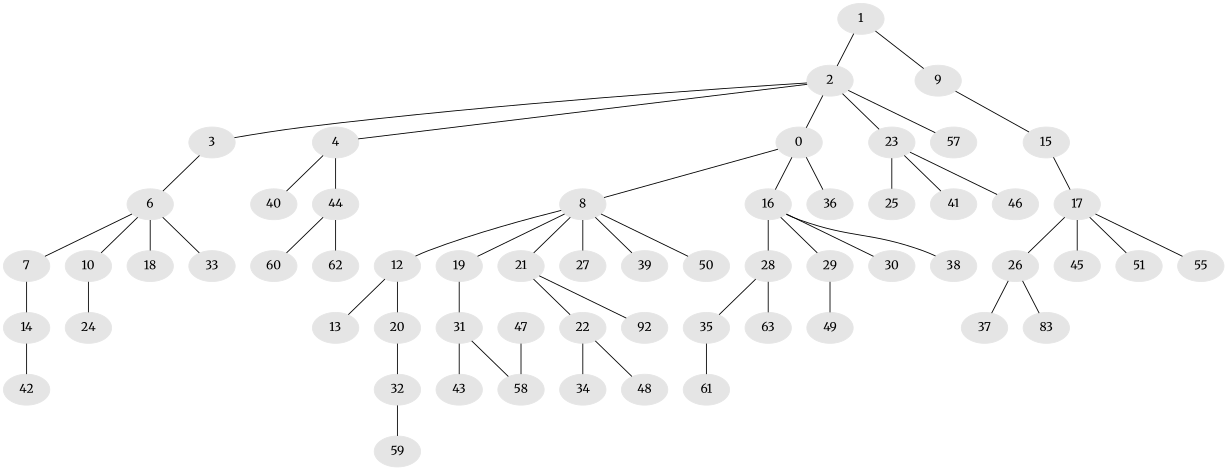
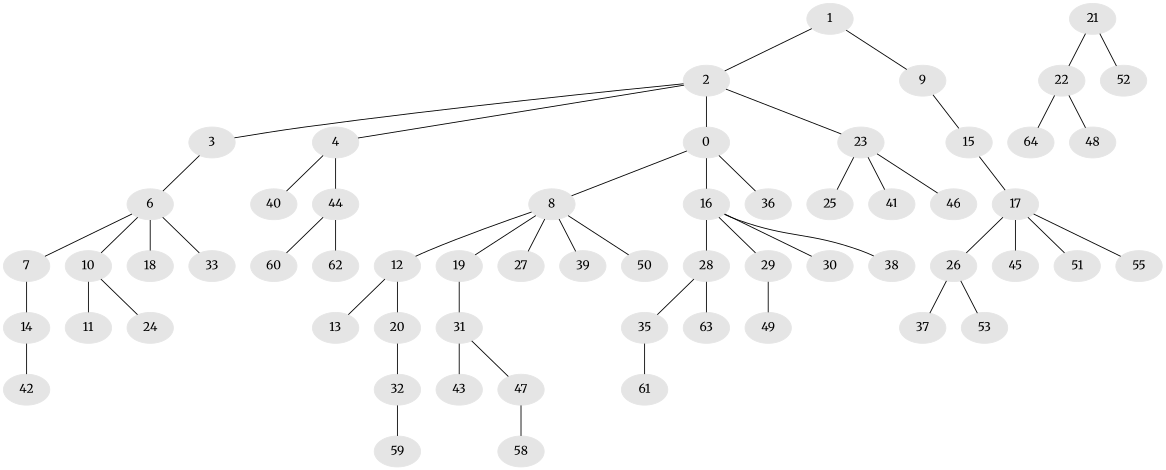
(954, 142) -> none
(552, 235) -> none
none -> (88, 328)
(645, 328) -> (1124, 81)
(1046, 328) -> (985, 328)
(490, 359) -> (490, 359)
(583, 390) -> (1031, 142)
